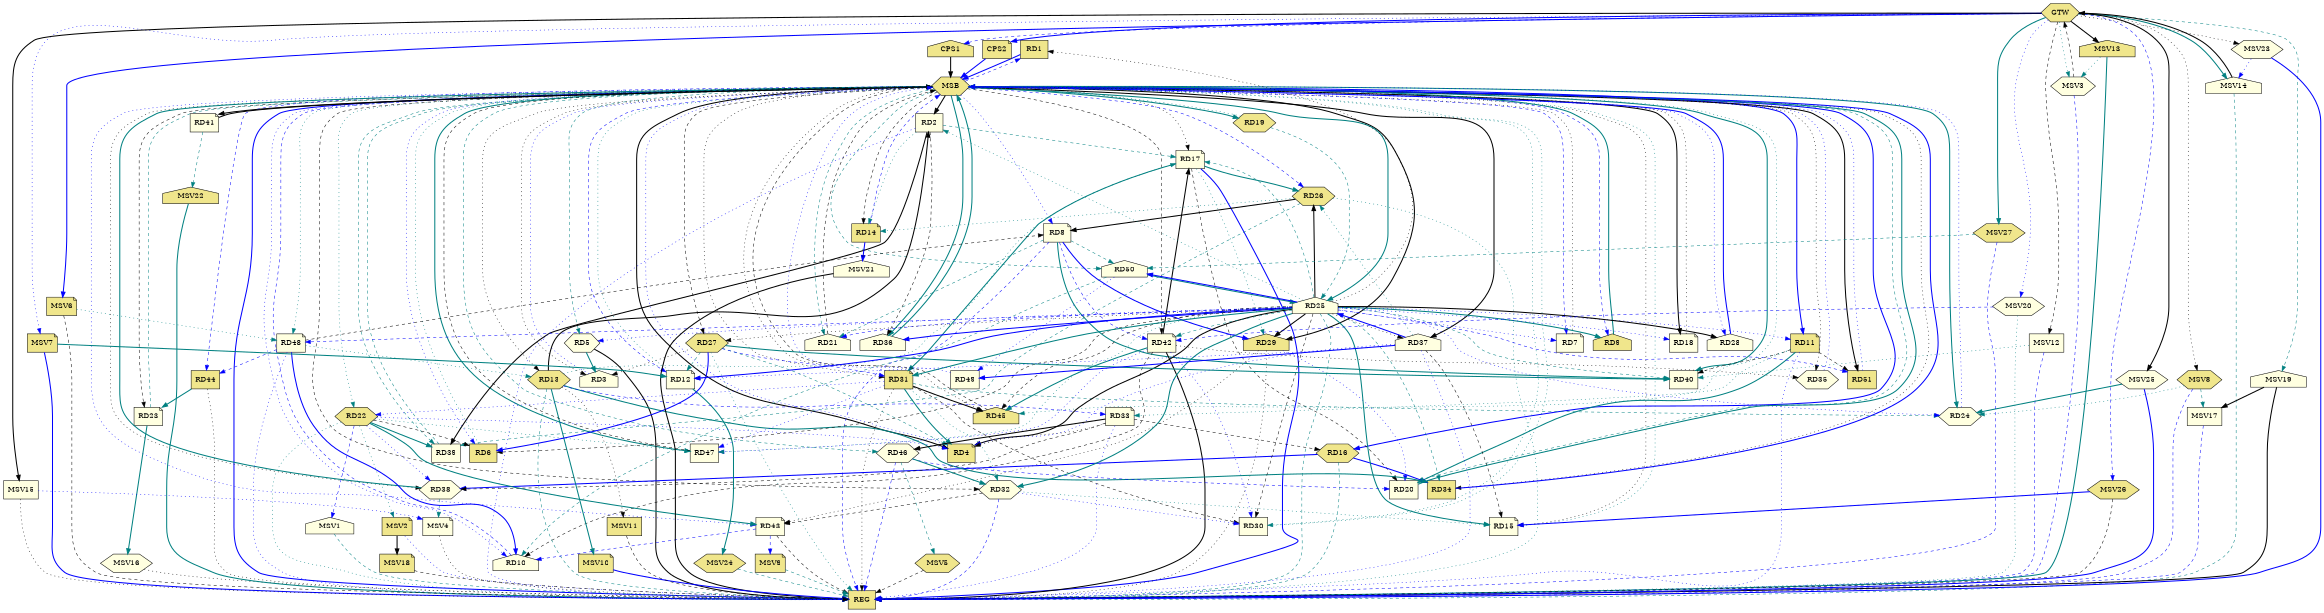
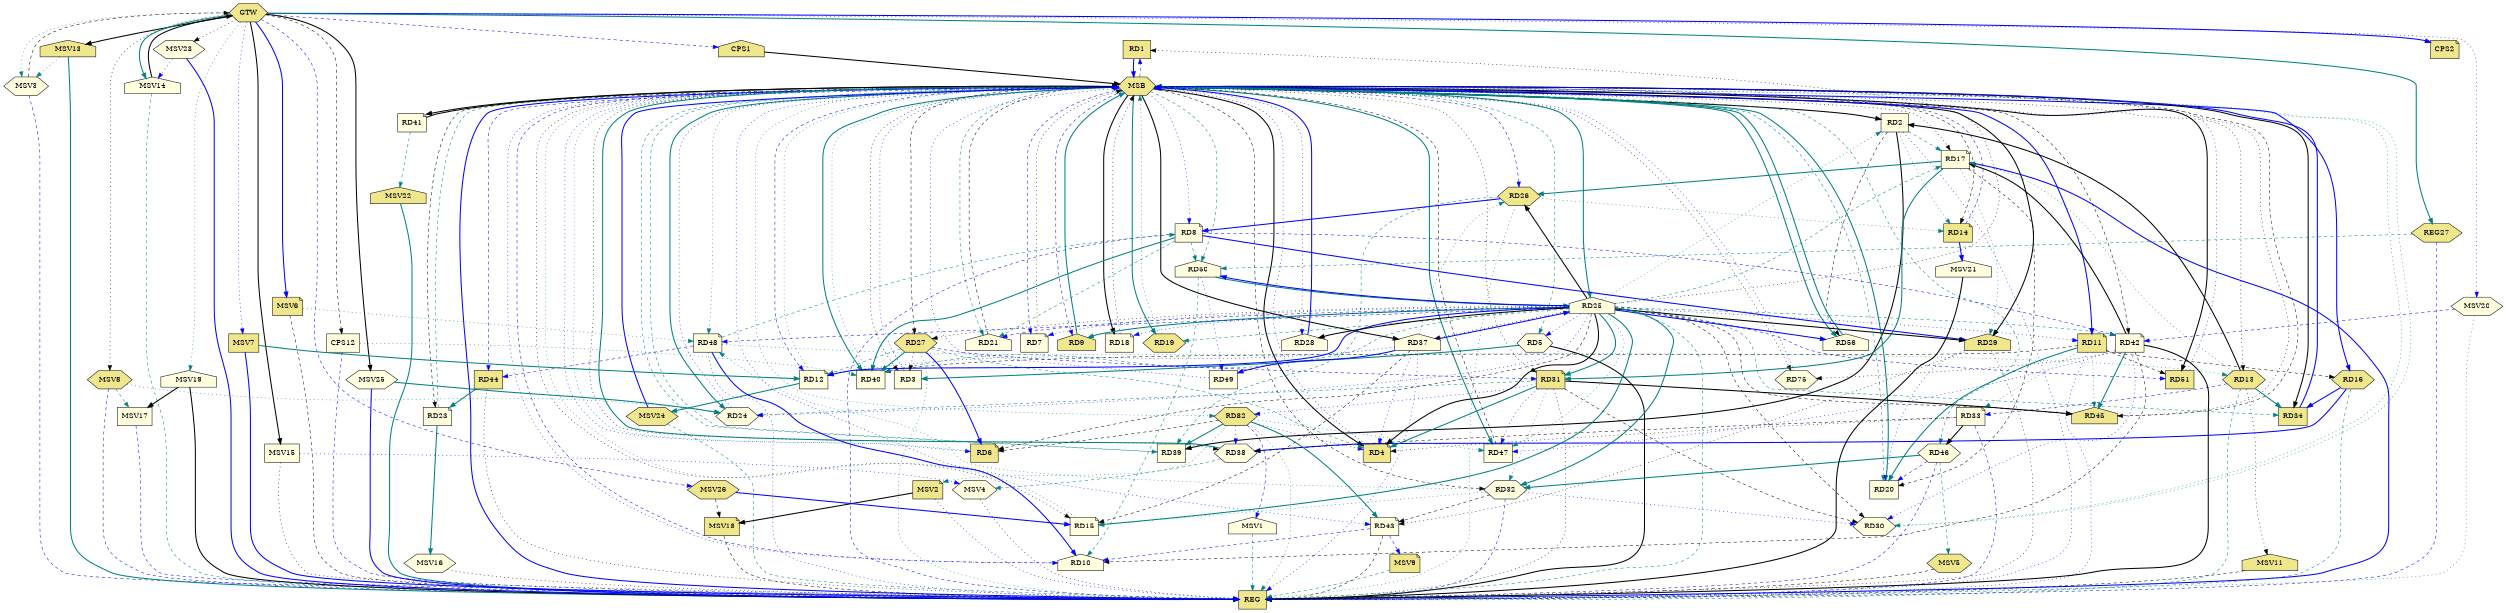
(975, 67) -> (703, 103)
(2297, 97) -> (195, 188)
(1889, 118) -> (1866, 92)
(1349, 193) -> (1350, 327)
(1186, 215) -> (1354, 215)
(1999, 233) -> (2437, 233)
(671, 283) -> (942, 270)
(42, 343) -> (244, 343)
(883, 343) -> (1846, 343)
(2047, 343) -> (343, 343)
(599, 380) -> (908, 380)
(1817, 380) -> (1796, 380)
(356, 416) -> (1236, 416)
(1220, 433) -> (2218, 365)
(483, 453) -> (984, 453)
none -> (1130, 479)
(438, 527) -> (975, 490)
(624, 527) -> (2270, 563)
(1253, 527) -> (1874, 527)
(596, 563) -> none
(1047, 566) -> (1702, 594)
(1522, 592) -> (717, 506)
